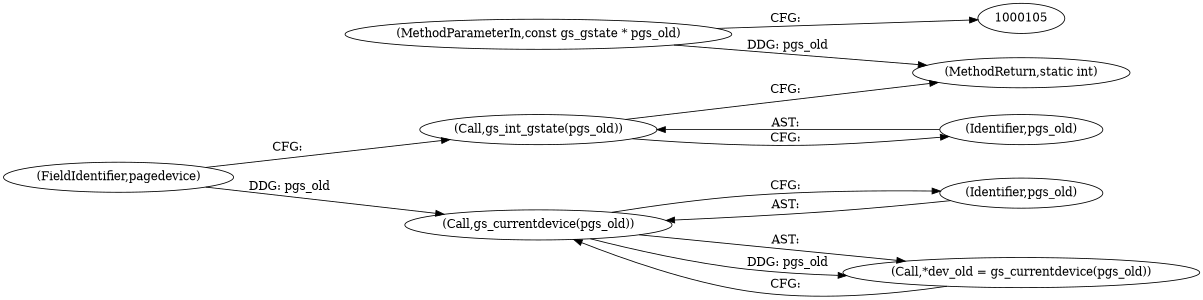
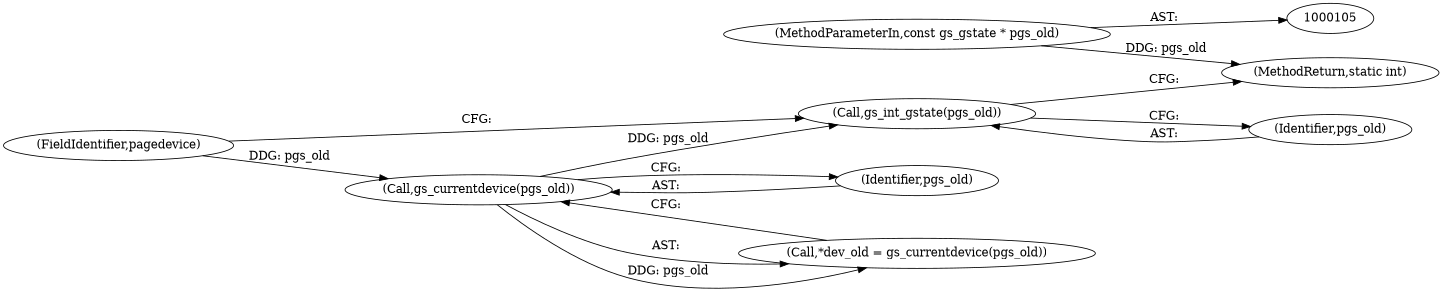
(787, 19) -> (1166, 18)
none -> (684, 149)
